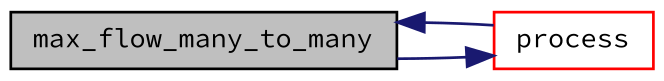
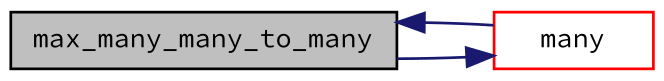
(204, 40) -> (204, 40)
(574, 40) -> (574, 40)
